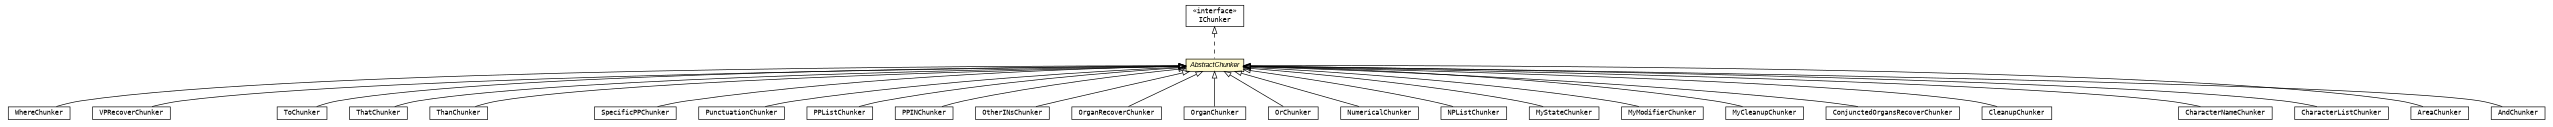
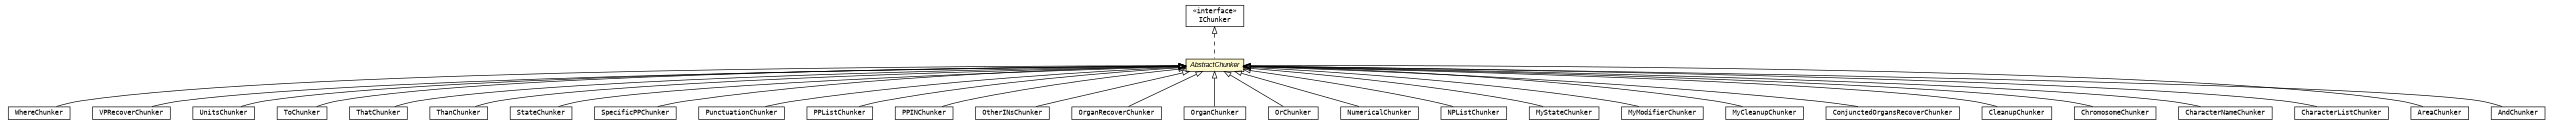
none -> (223, 113)
none -> (541, 113)
none -> (2115, 113)
